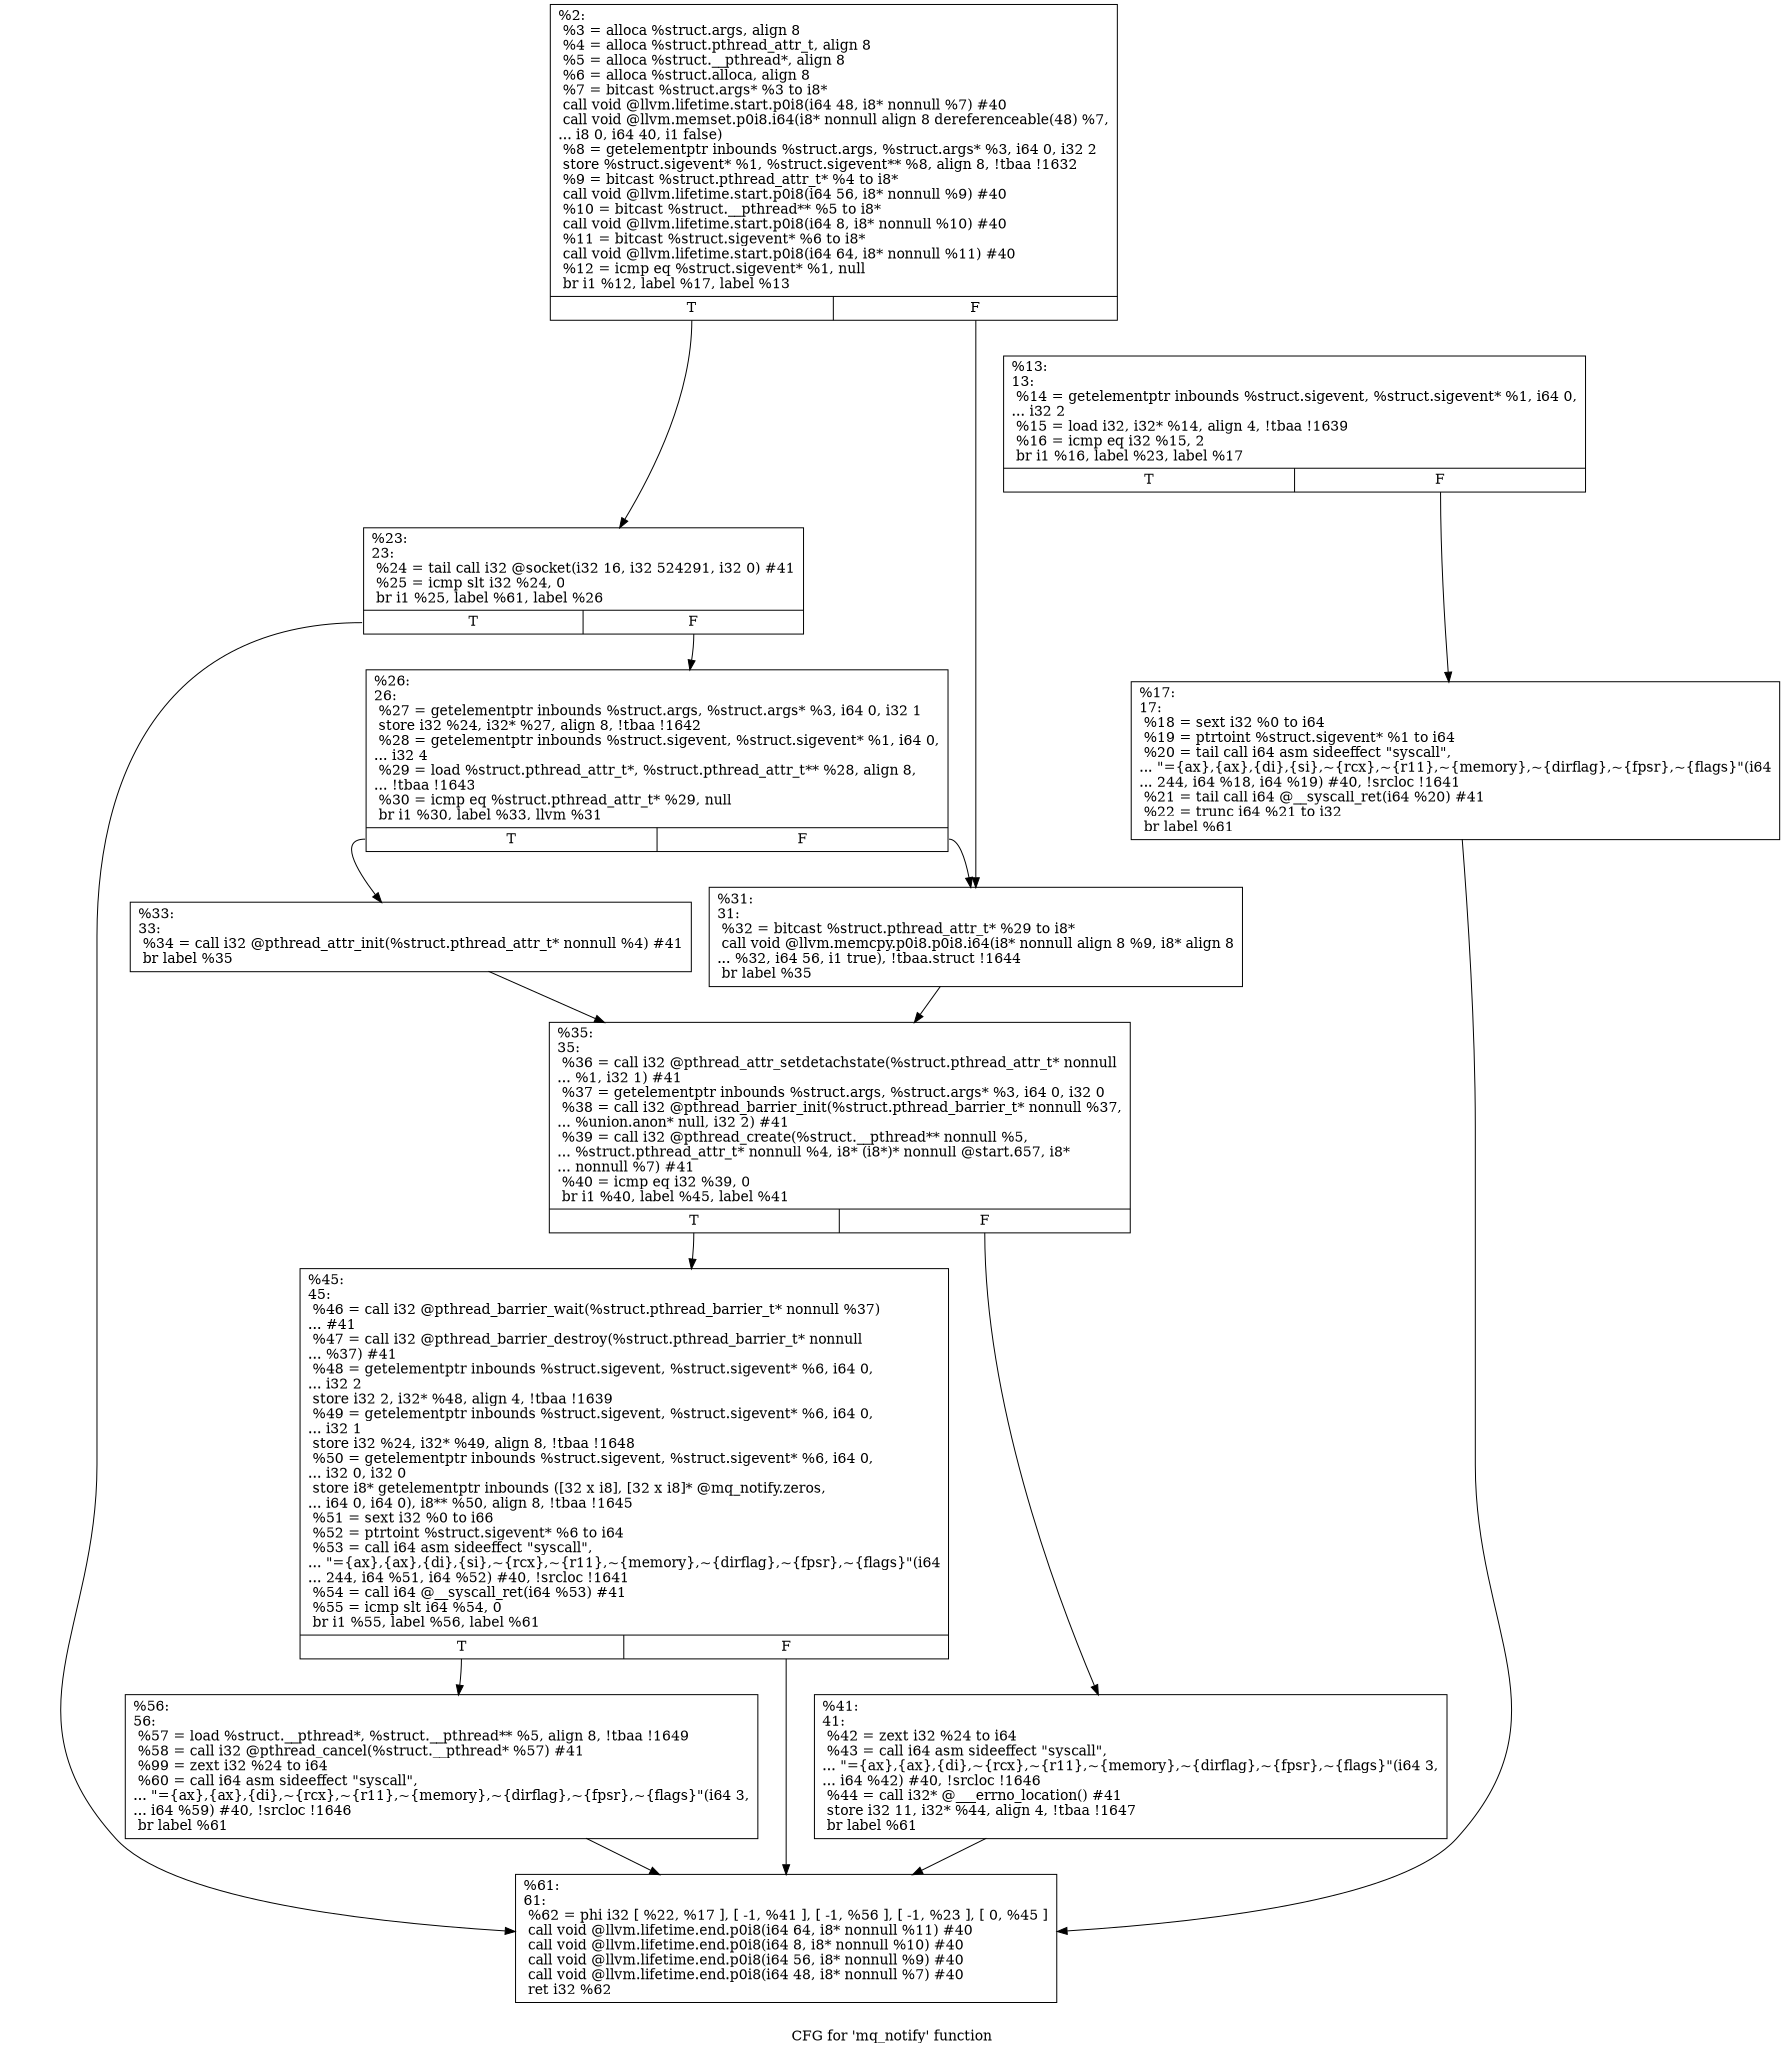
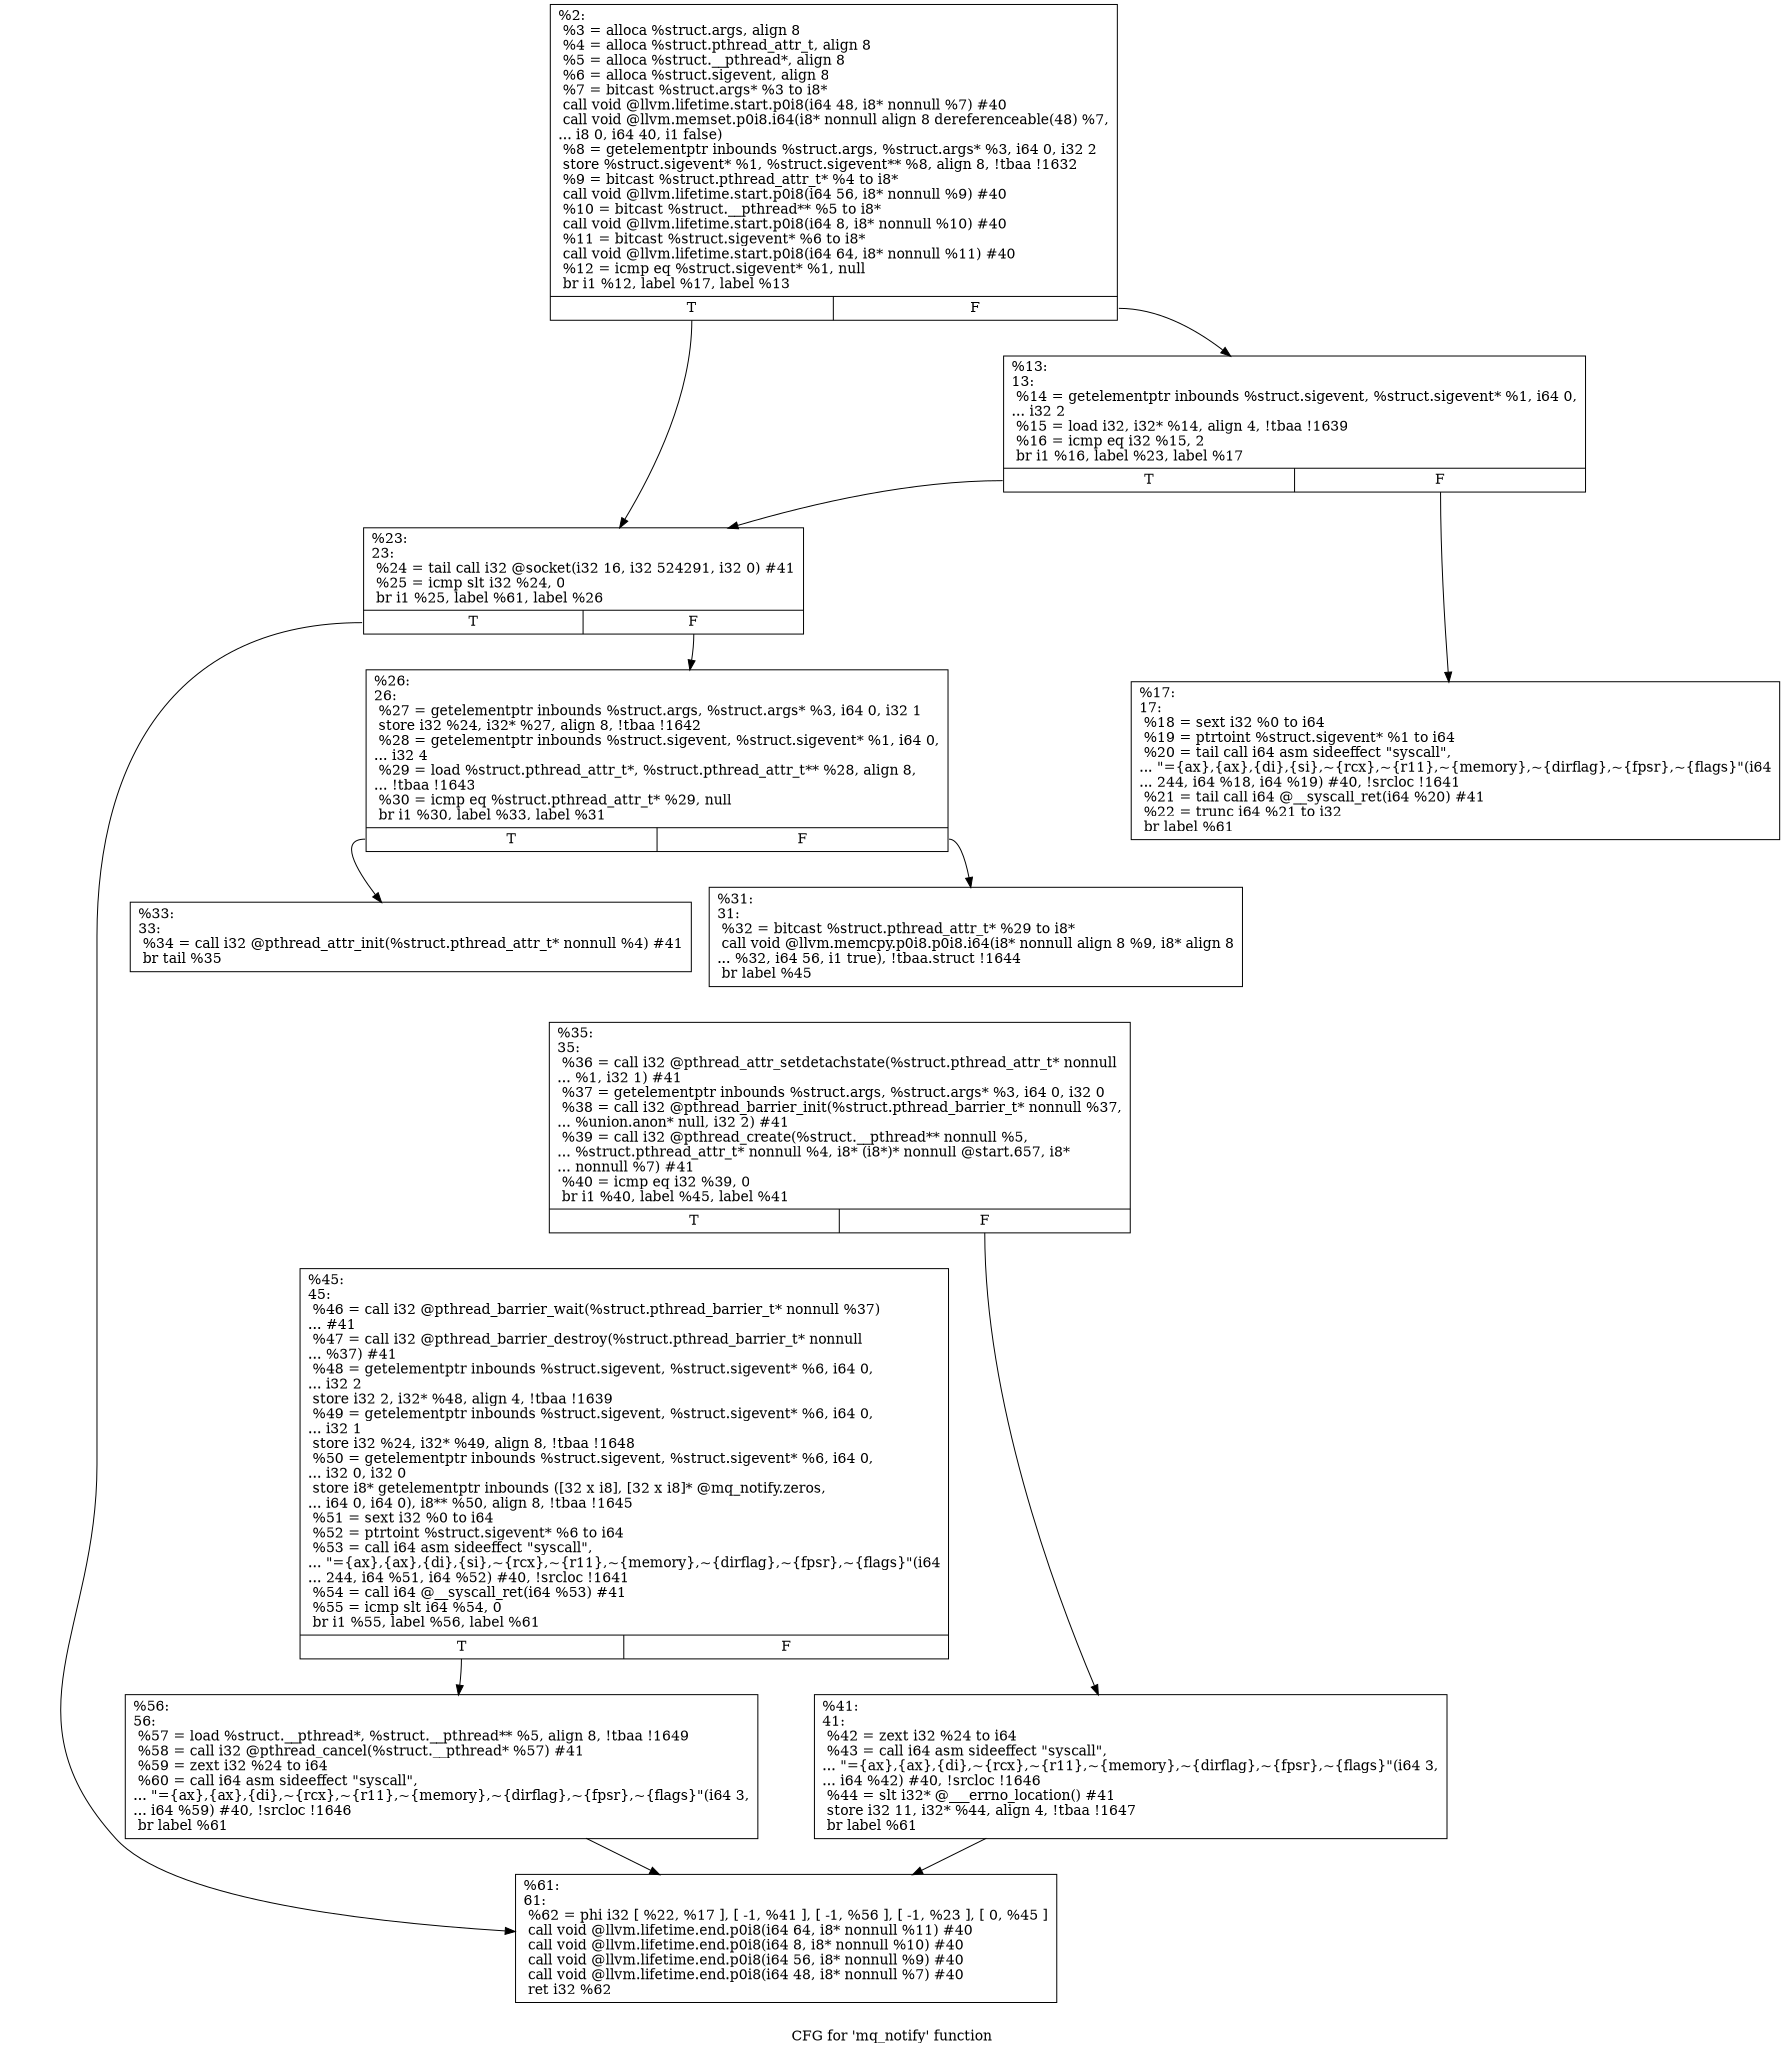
(684, 75) -> (694, 75)
none -> (869, 494)
(976, 599) -> (1174, 321)
(488, 815) -> (490, 815)
(186, 959) -> (180, 959)
(765, 974) -> (765, 974)
(542, 995) -> none
(930, 1000) -> none
(693, 1246) -> none
(401, 1518) -> (401, 1518)
(1484, 1550) -> none
(786, 1762) -> none
(231, 1766) -> (231, 1766)
(972, 1796) -> (969, 1796)
